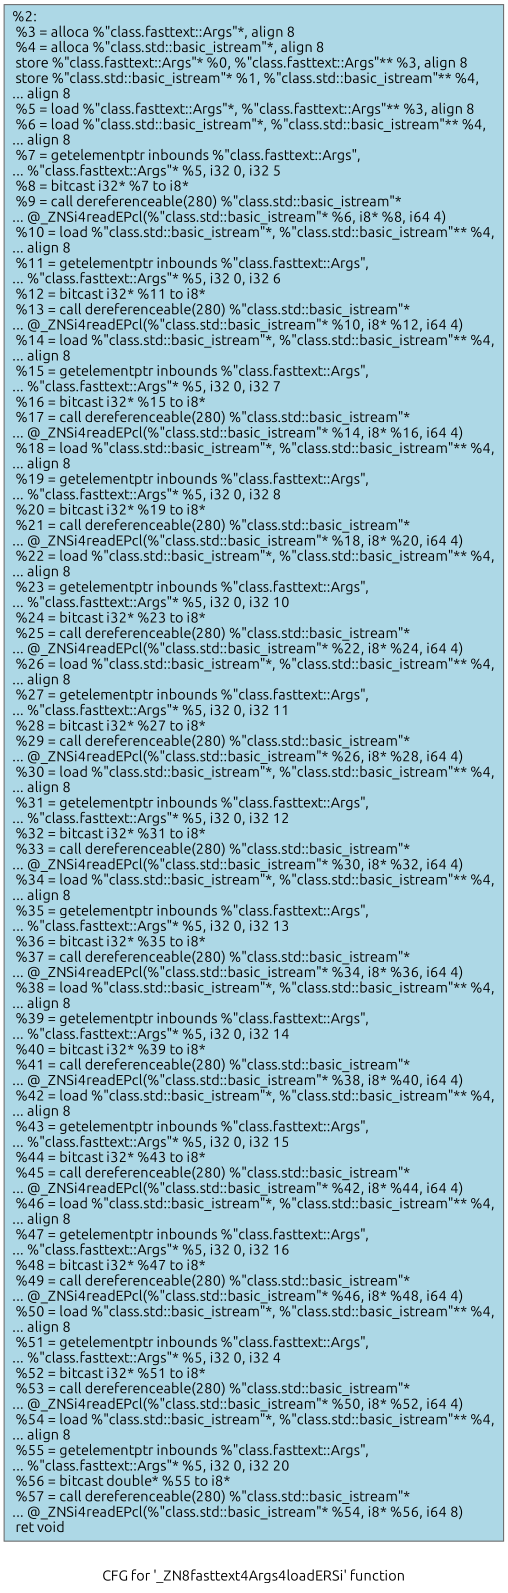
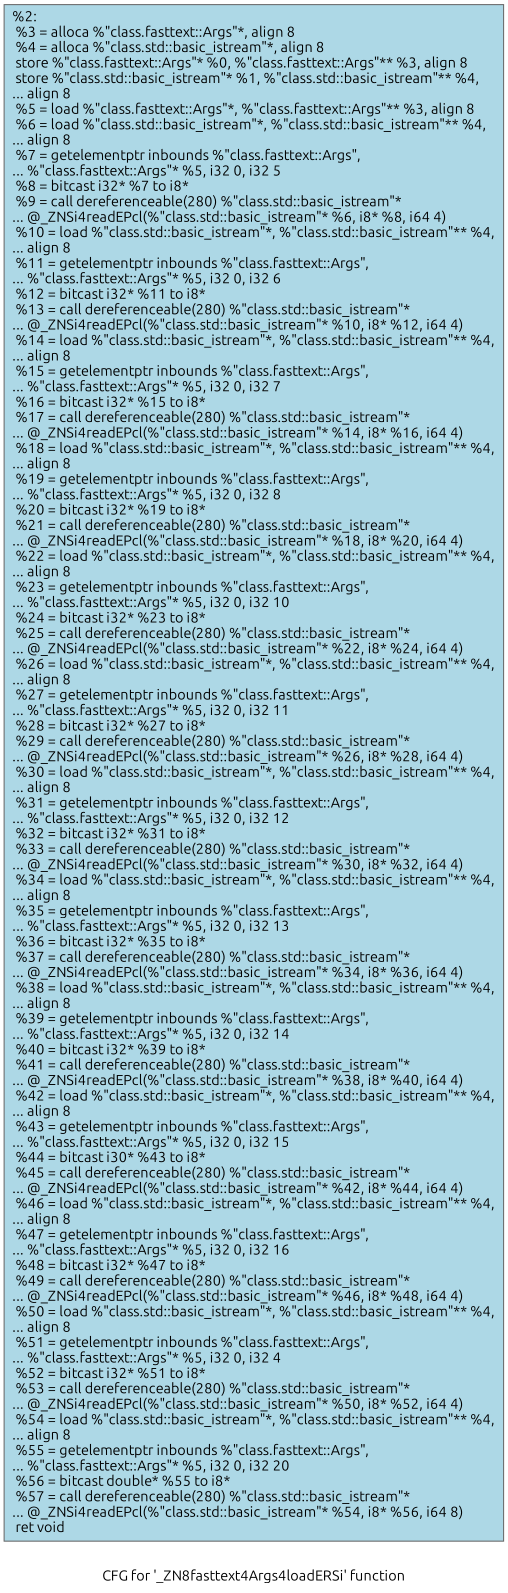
(109, 1158) -> (109, 1158)
